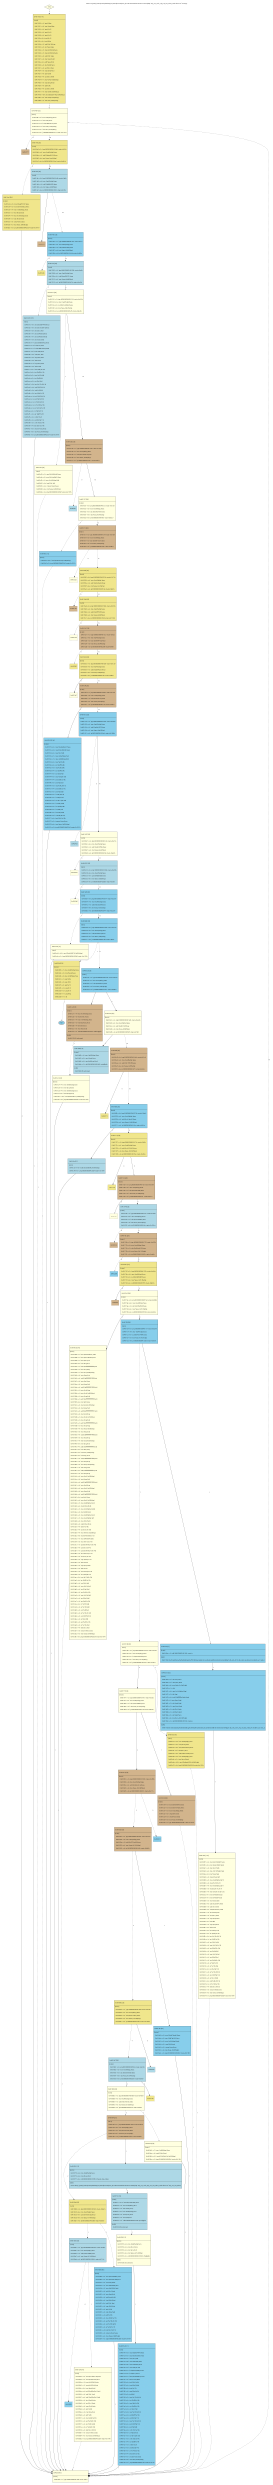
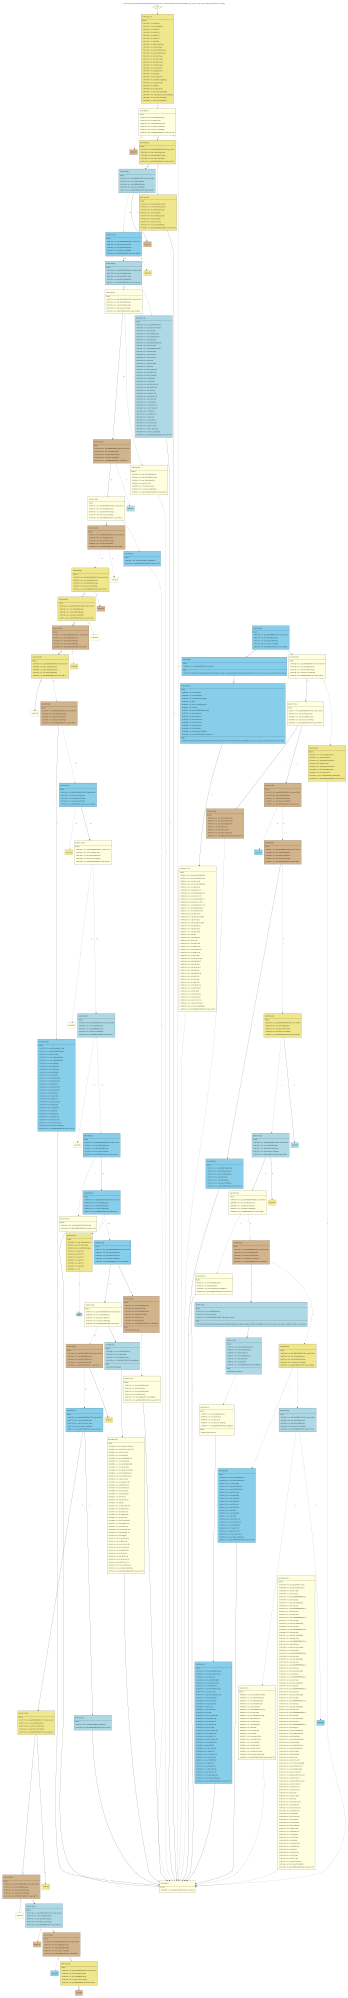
(74, 844) -> (69, 852)
(139, 1303) -> none
none -> (126, 1505)
